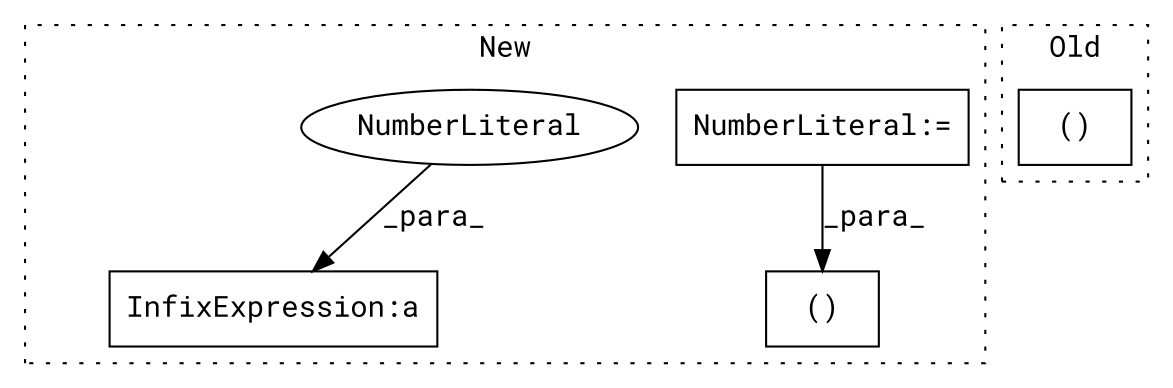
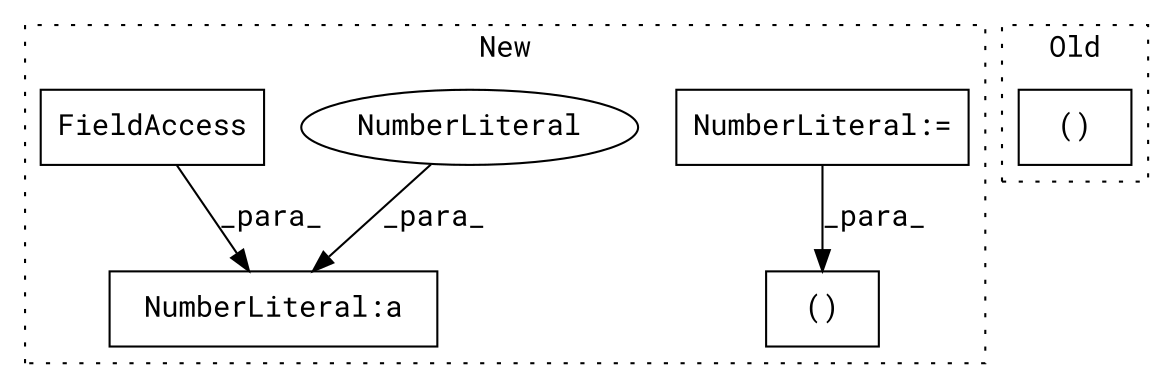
none -> (152, 127)
(273, 309) -> (273, 309)
